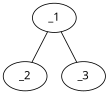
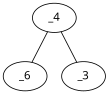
(54, 18) -> (54, 18)
(25, 76) -> (25, 76)
